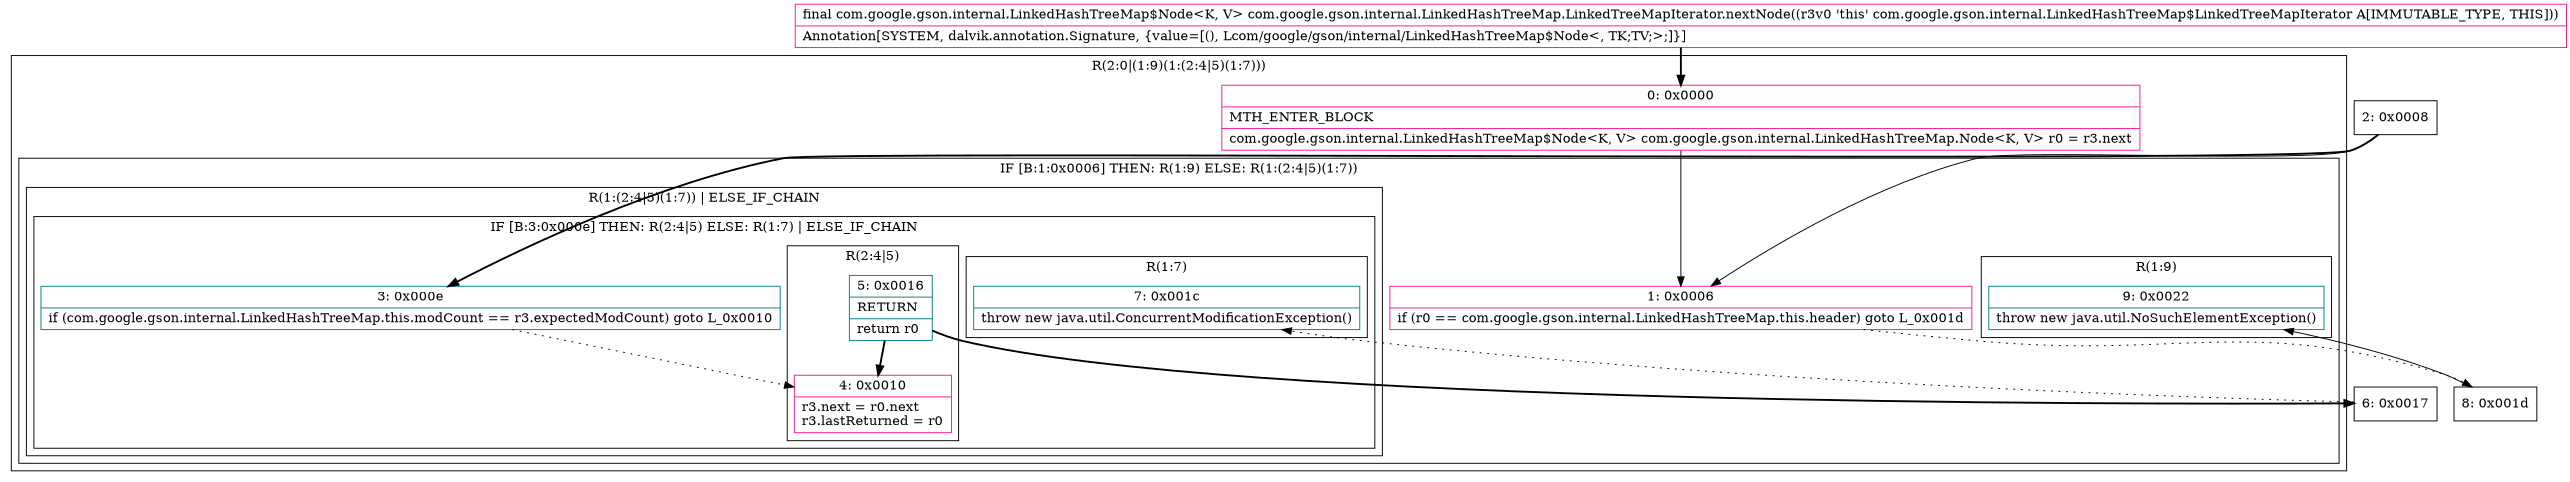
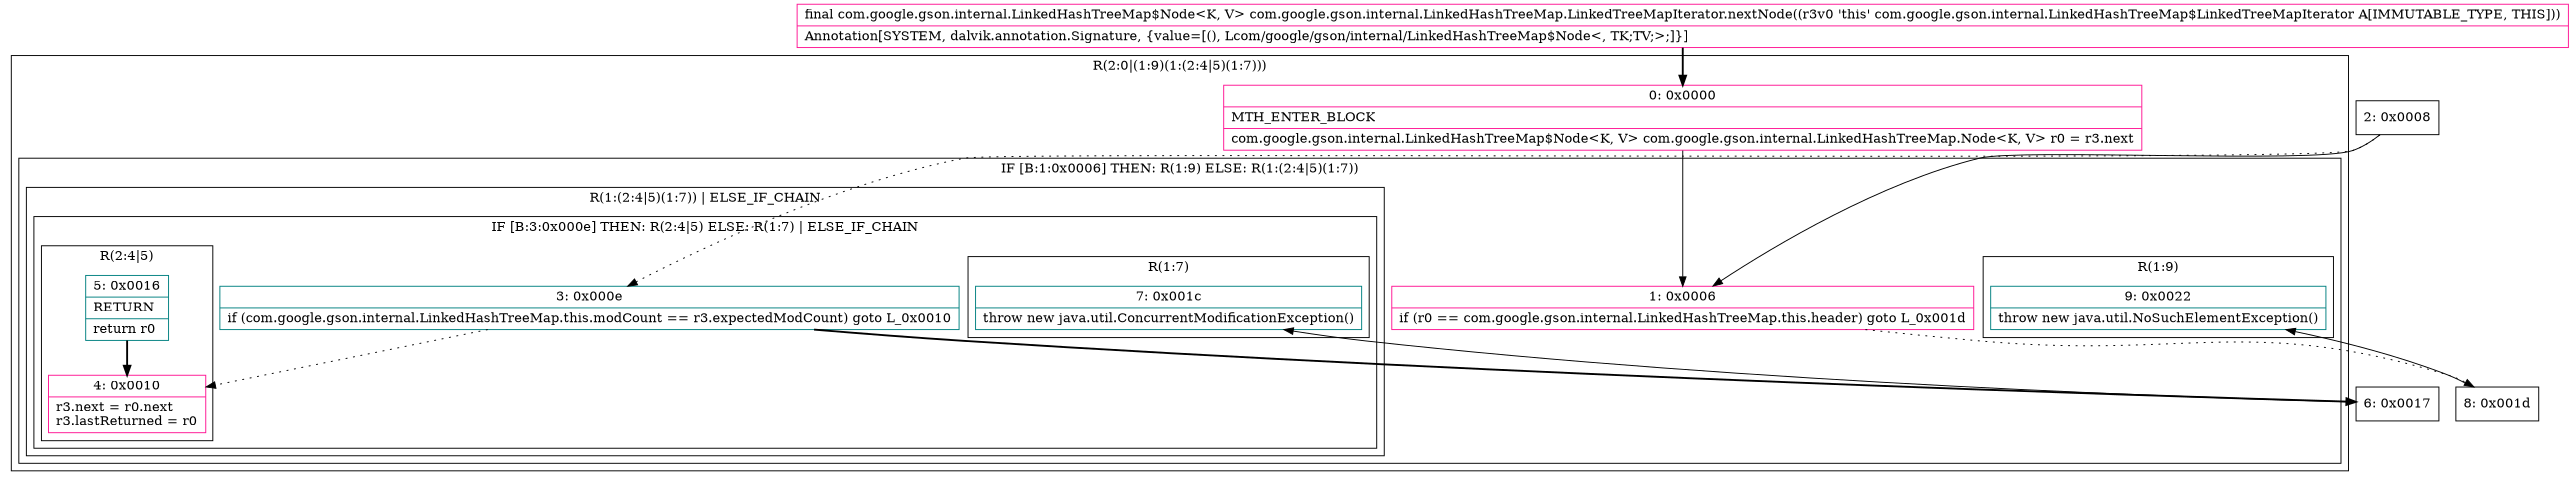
(1408, 156) -> (1499, 156)
(1822, 379) -> (1771, 375)
(1636, 395) -> (1580, 373)
